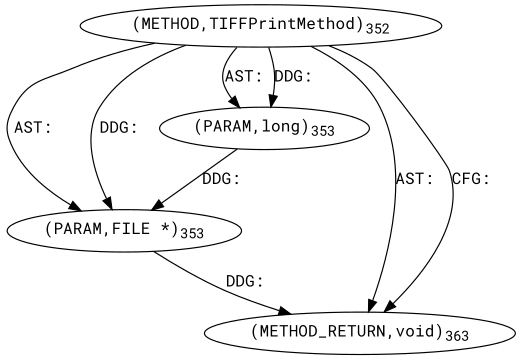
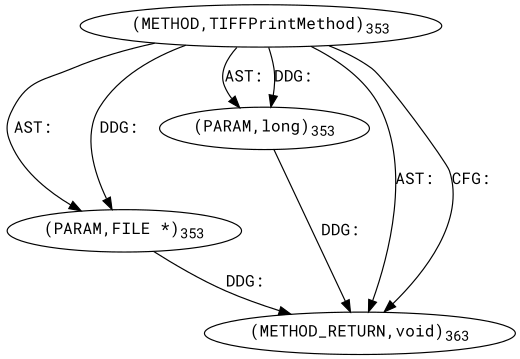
(378, 24) -> (378, 24)
(199, 176) -> (310, 225)
